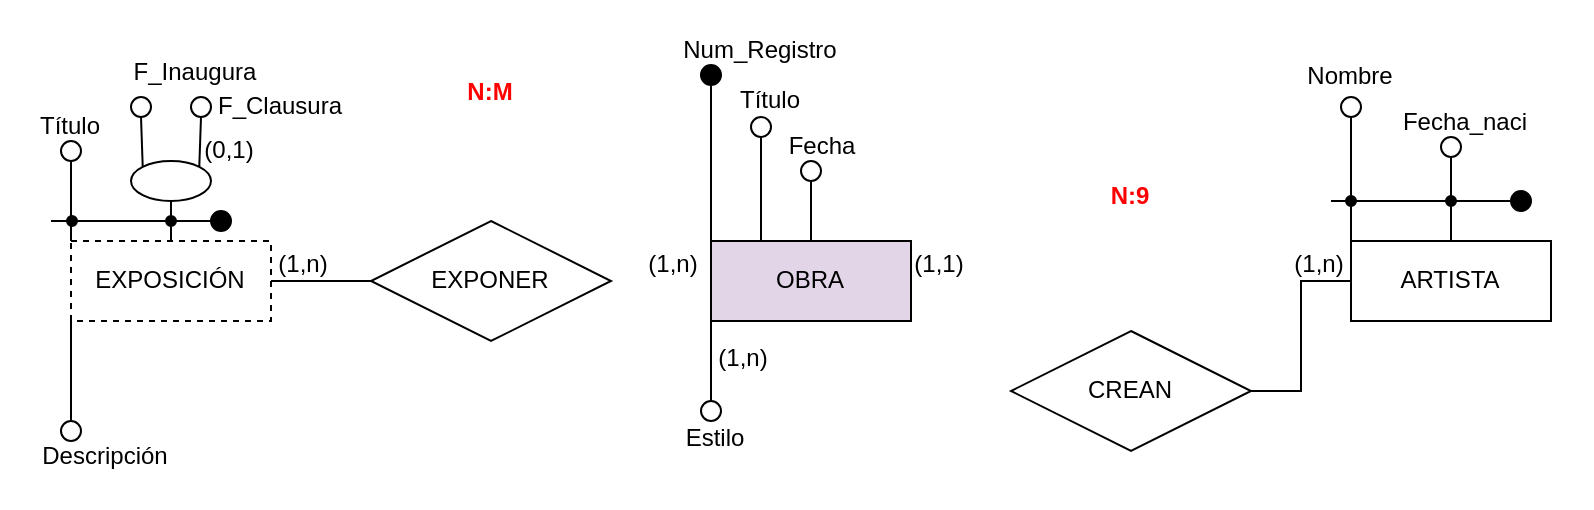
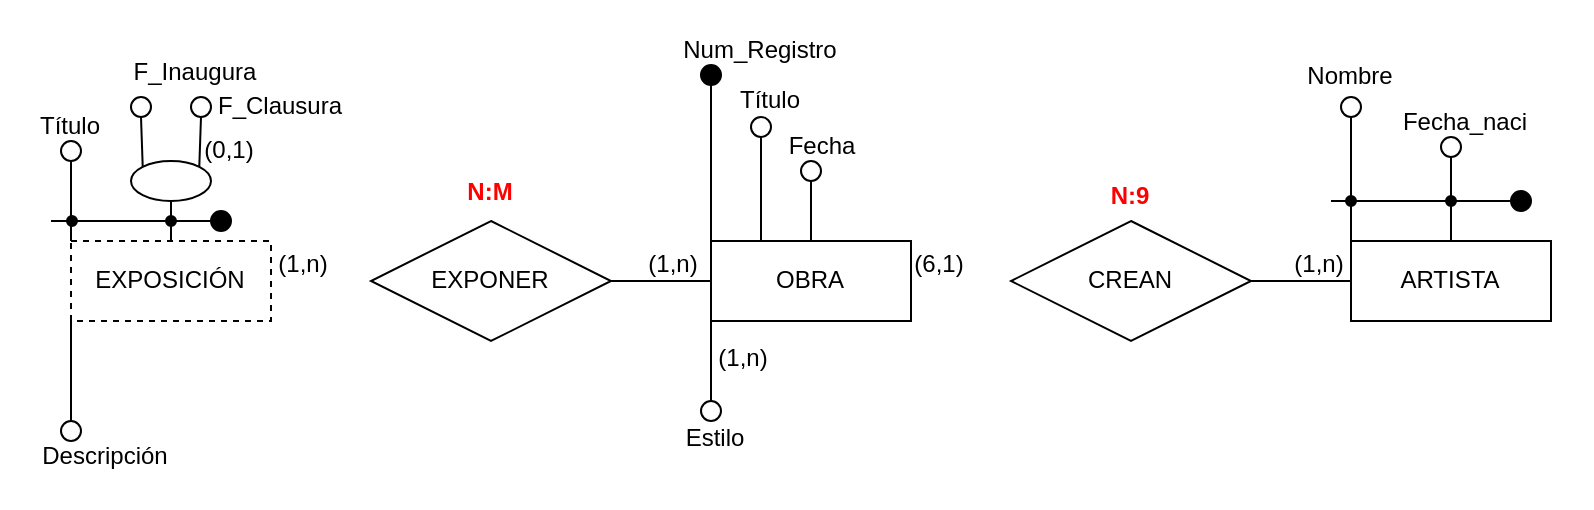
(491, 93) -> (491, 193)
(940, 265) -> (940, 265)
(321, 281) -> none
none -> (661, 281)
(811, 281) -> (811, 281)
(1131, 391) -> (1131, 281)
